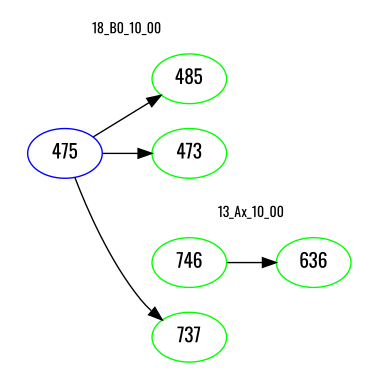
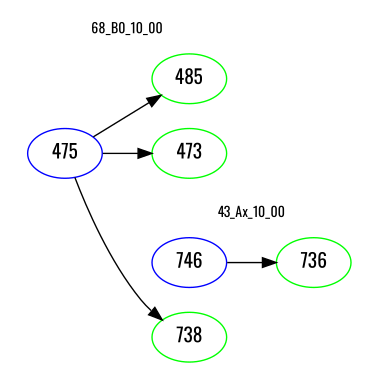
(127, 30) -> (127, 30)
(252, 214) -> (252, 214)
(189, 263) -> (189, 263)
(314, 263) -> (314, 263)
(189, 337) -> (189, 337)
